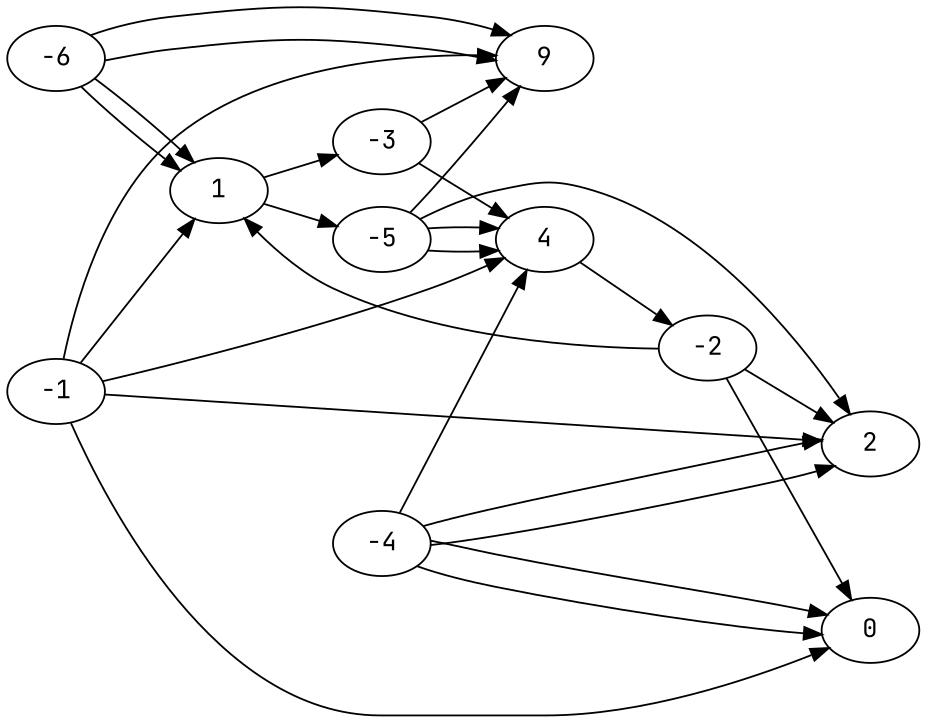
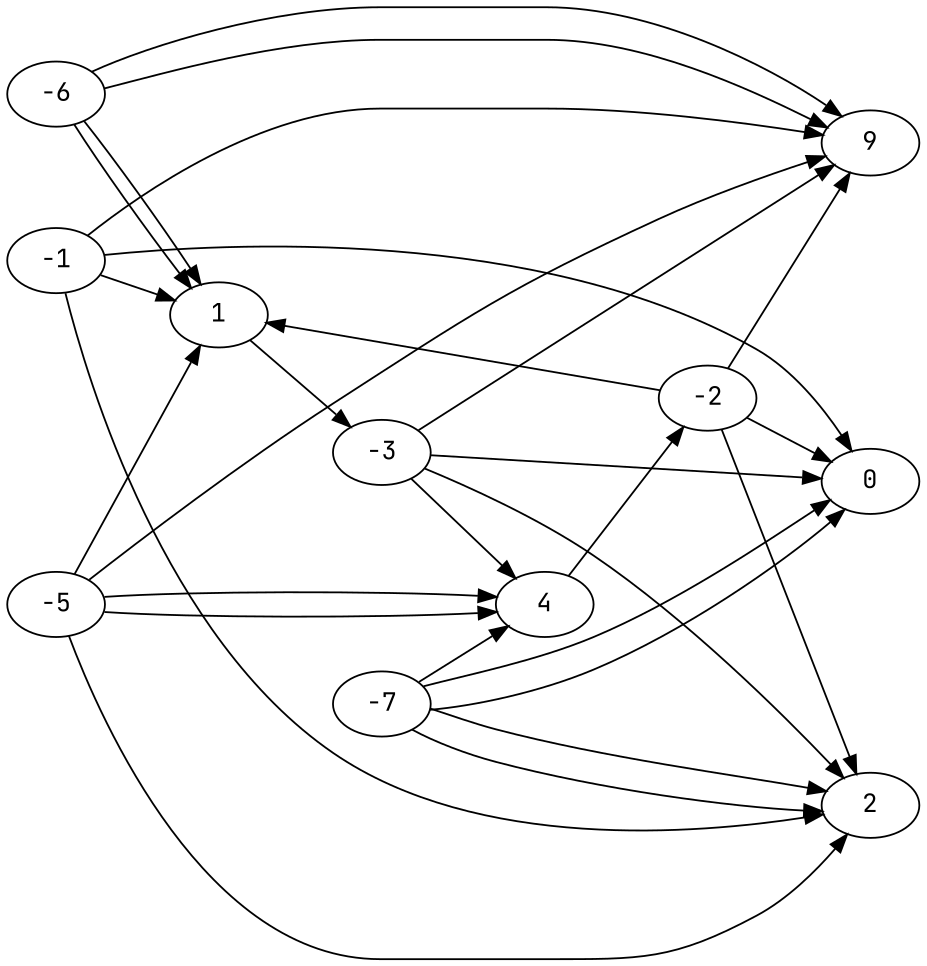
(292, 212) -> (136, 463)
none -> (784, 279)
(297, 331) -> none
none -> (617, 466)
(382, 543) -> (382, 704)
none -> (645, 593)
